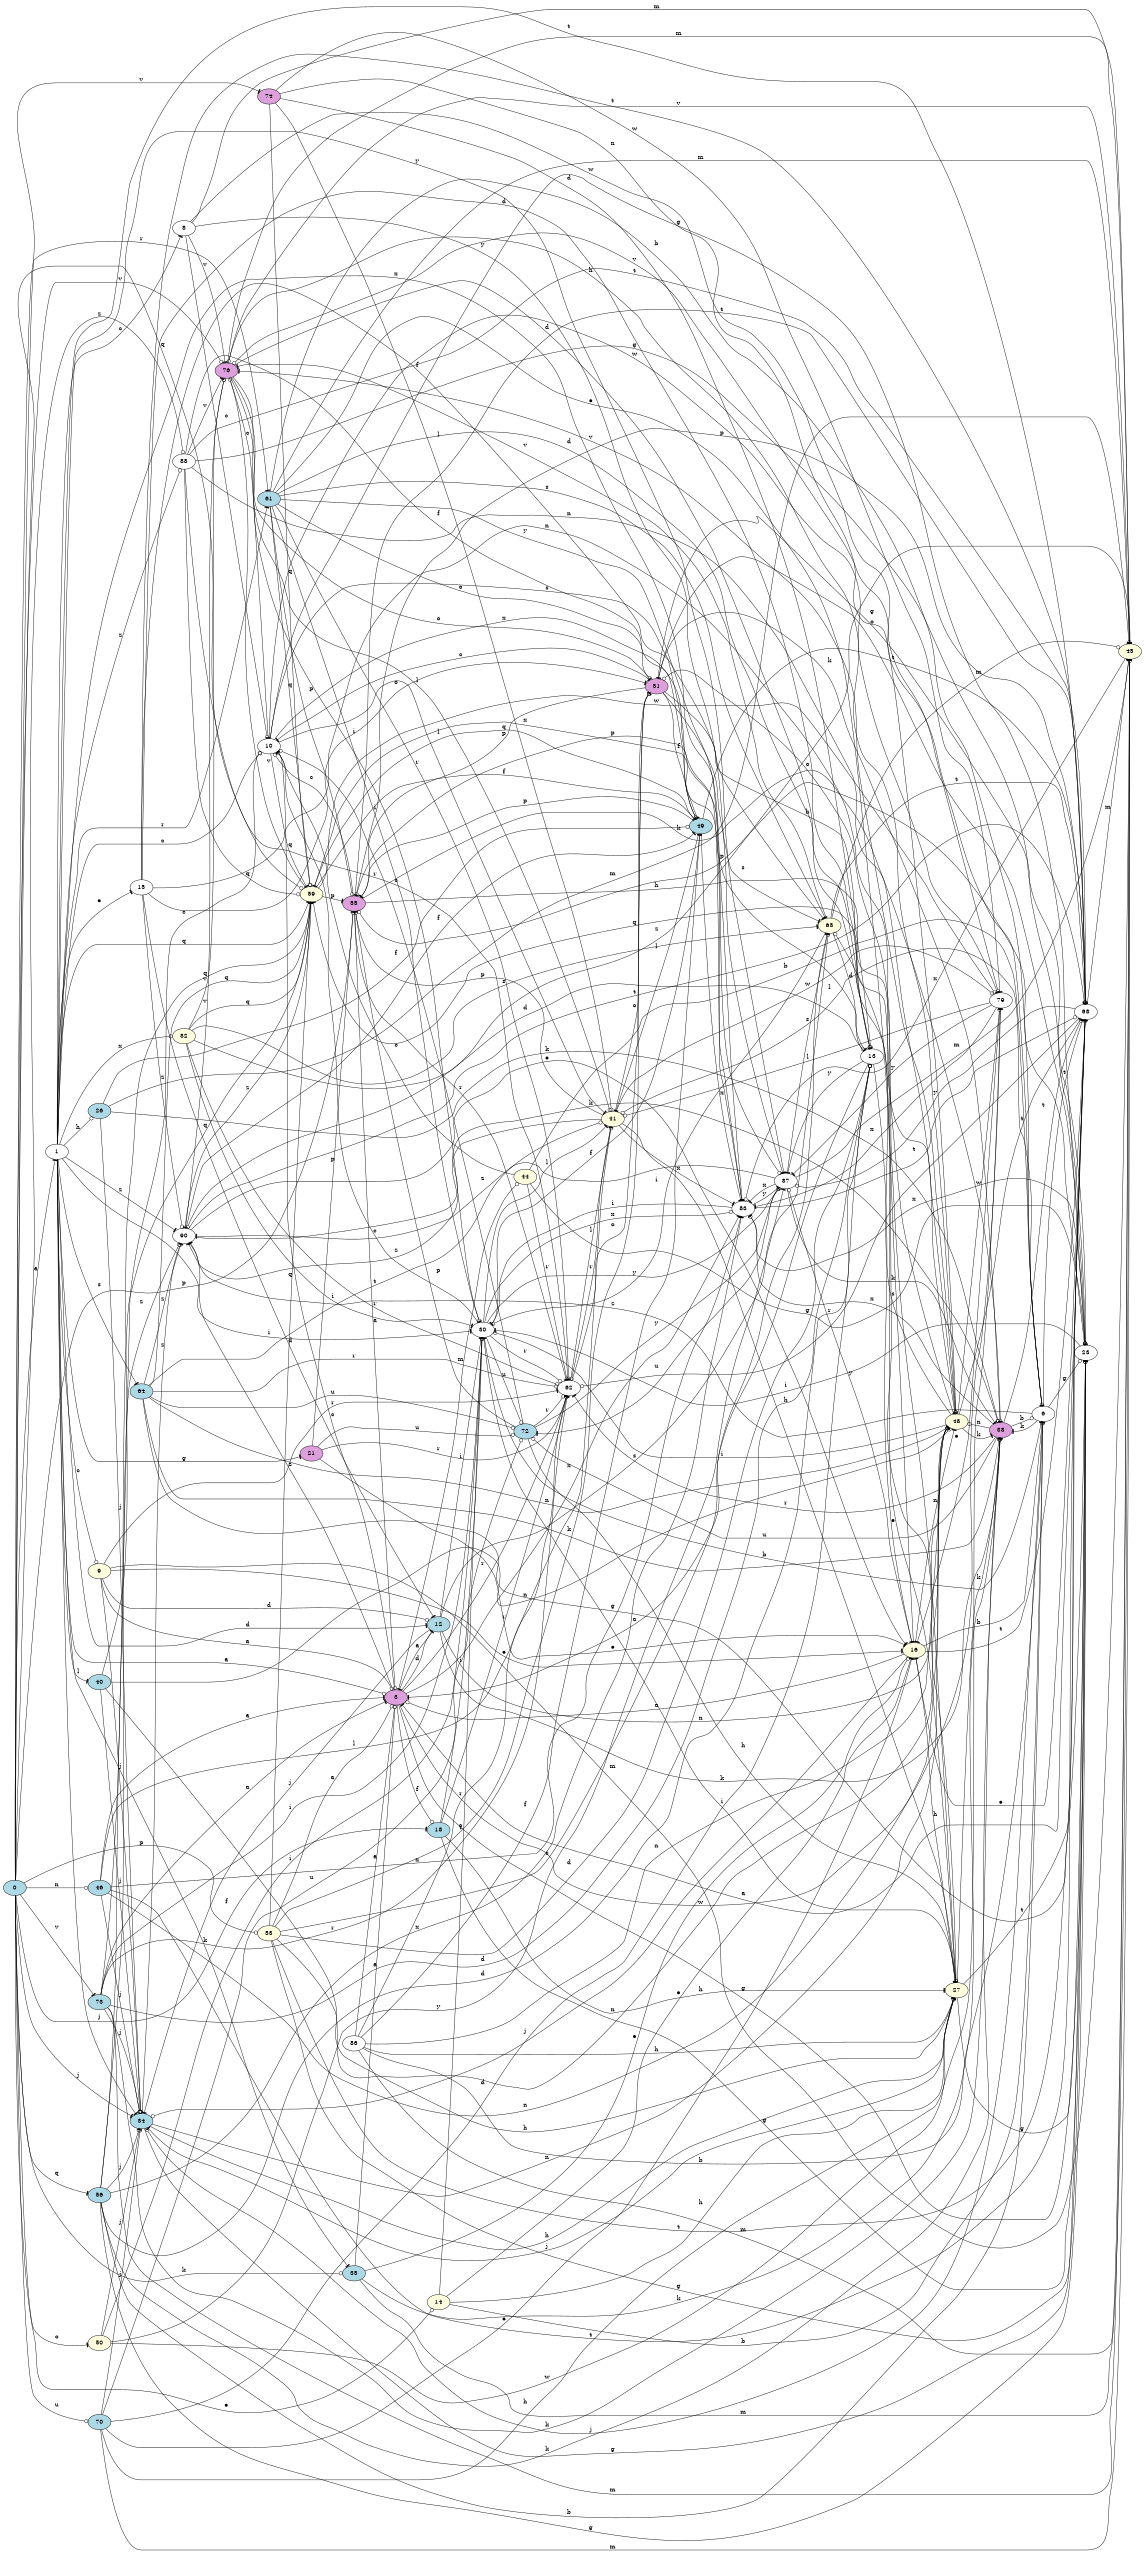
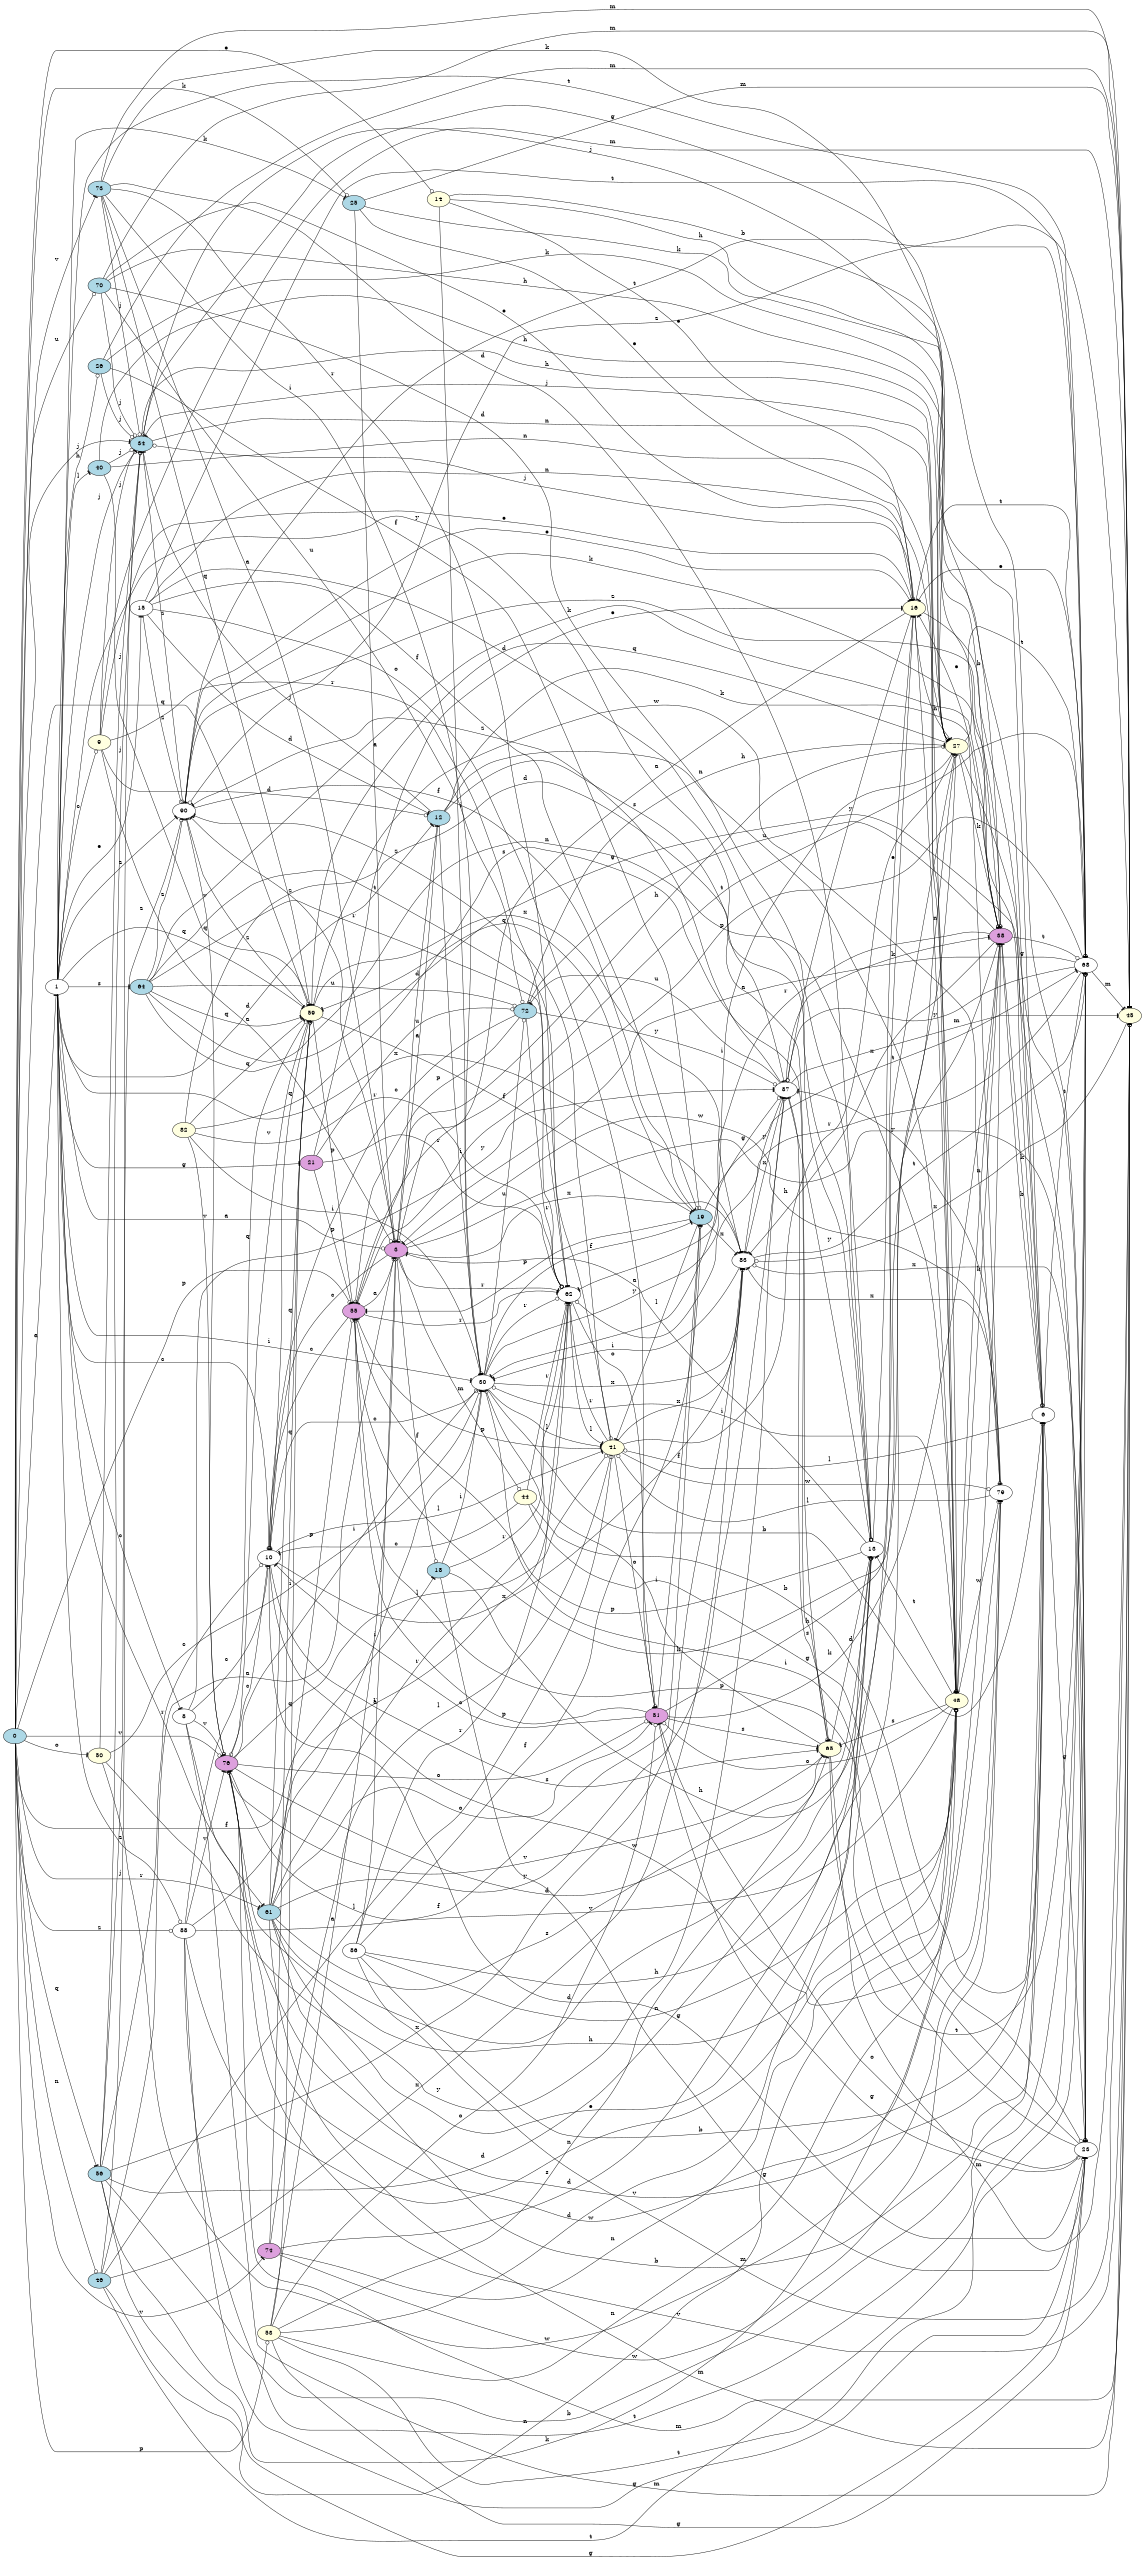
(701, 826) -> (701, 1217)
(98, 1072) -> none
(887, 1165) -> (894, 1724)
(1002, 1211) -> (915, 1626)
(354, 2273) -> (354, 203)
